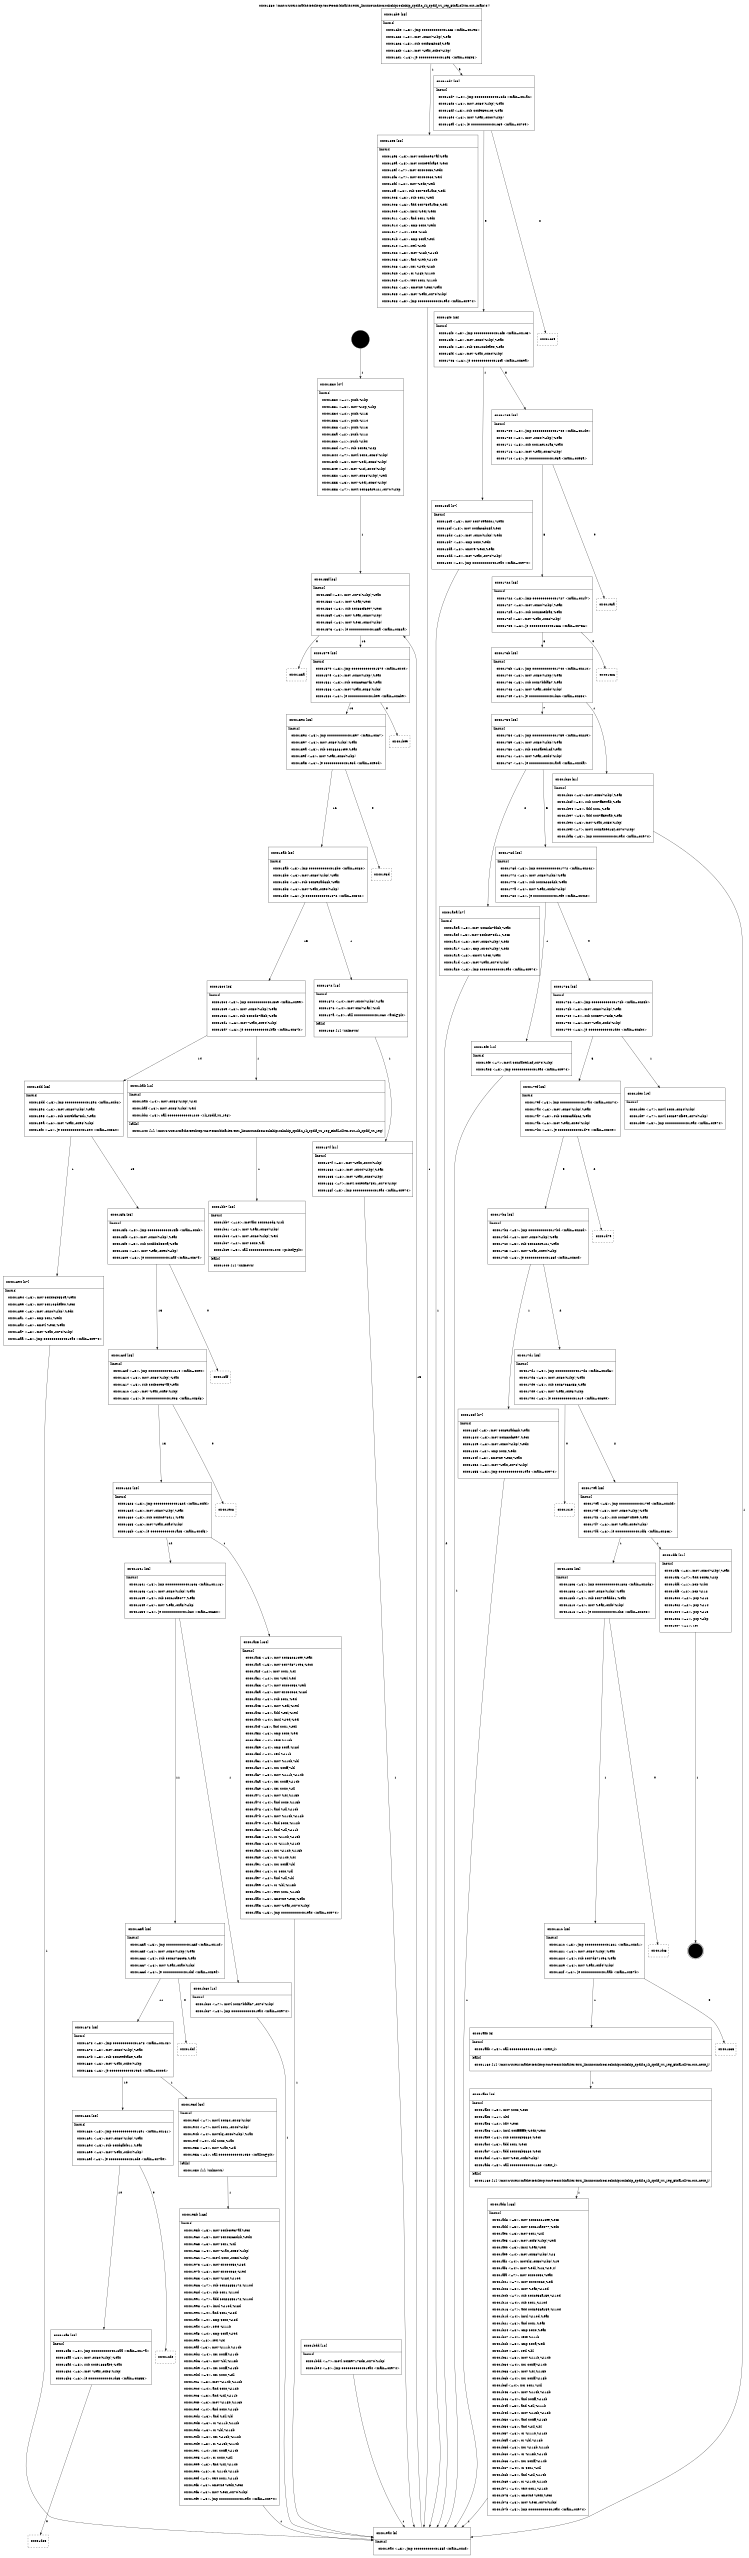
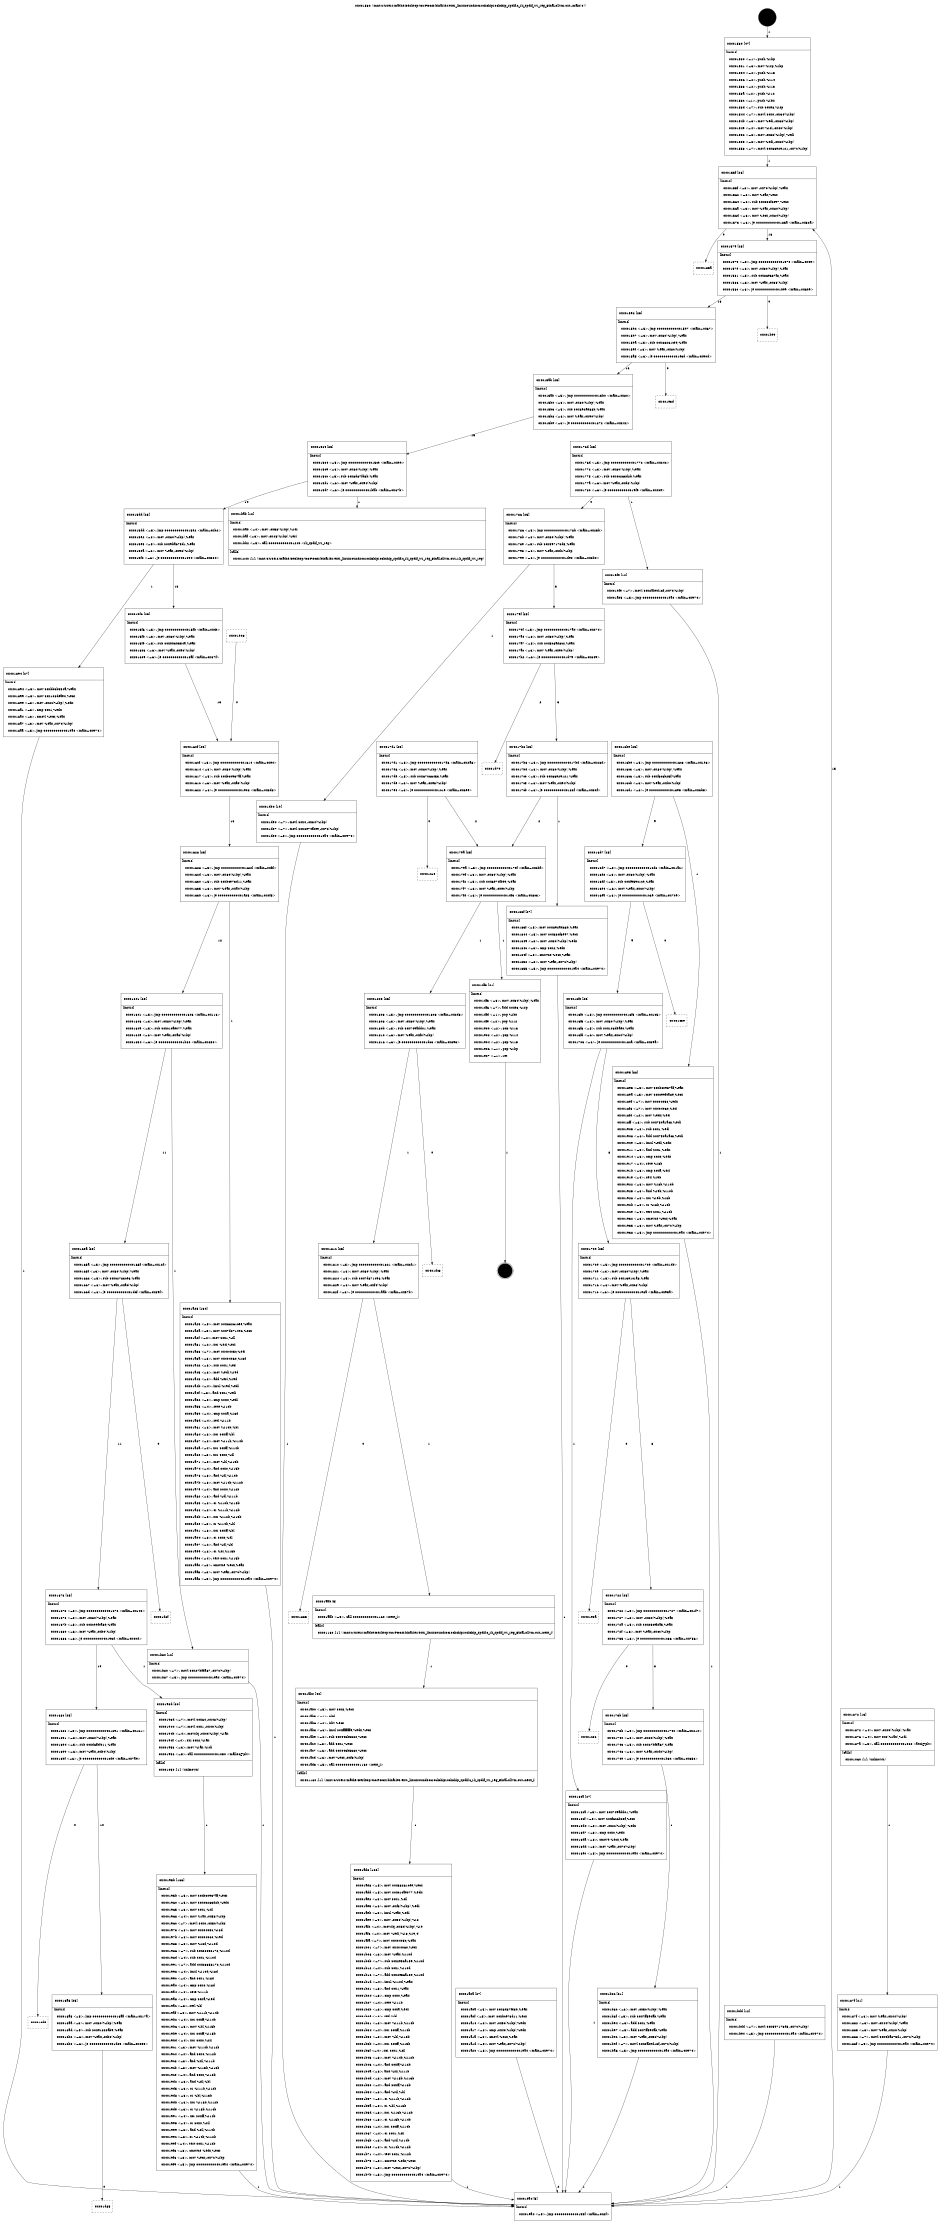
(542, 742) -> none
(339, 940) -> none
(257, 1236) -> none
(551, 1306) -> (527, 820)
(220, 1377) -> none
(198, 1453) -> (234, 690)
none -> (282, 1605)
